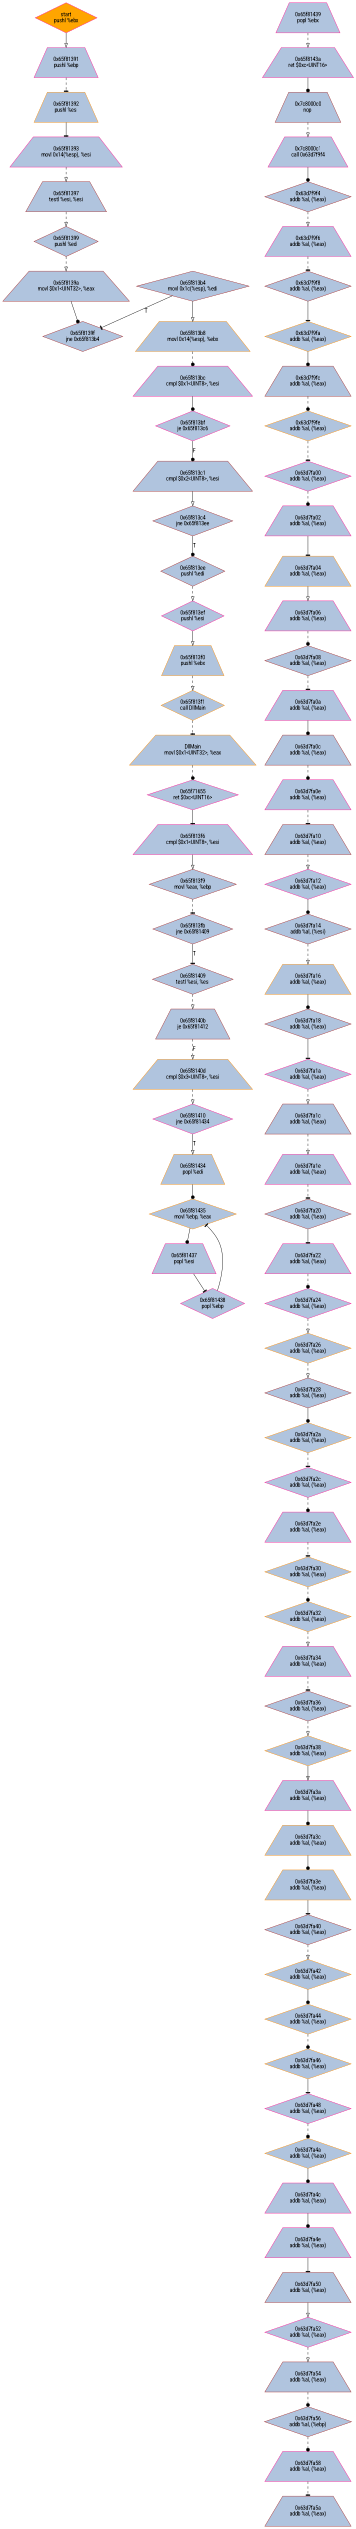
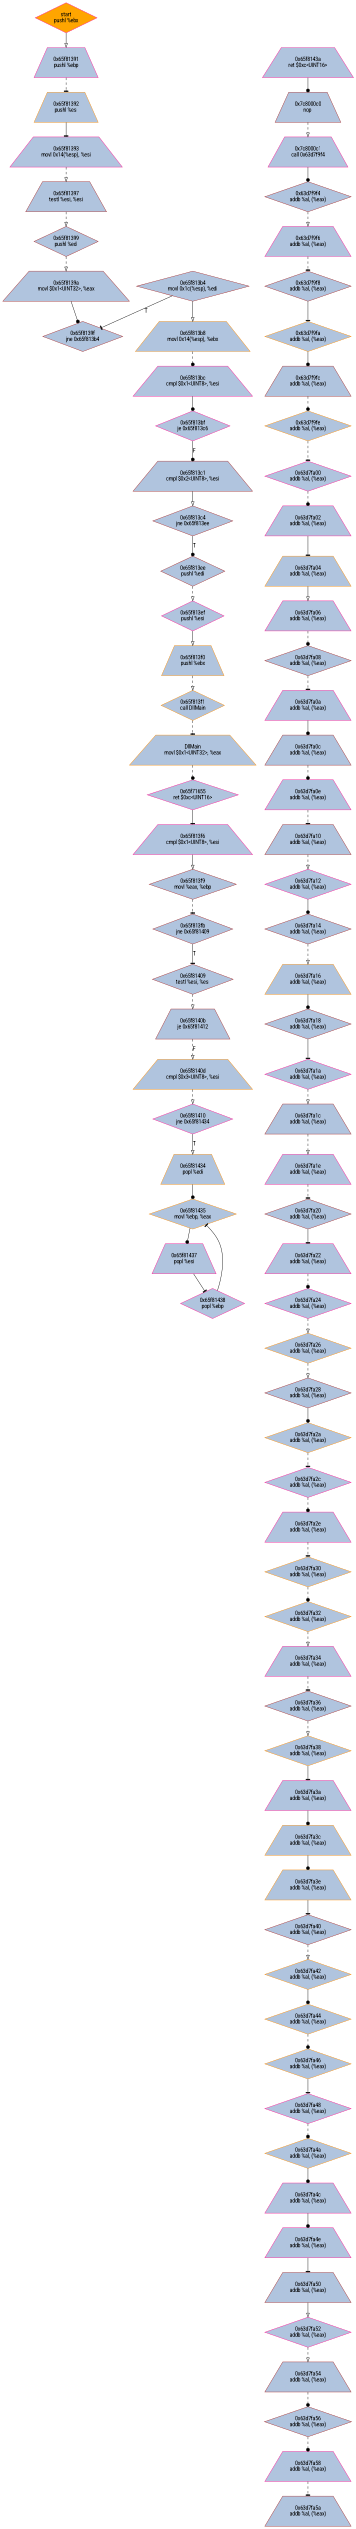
(308, 18) -> none
(308, 929) -> (308, 929)
(308, 1772) -> (308, 1772)
(308, 2422) -> (308, 2422)
